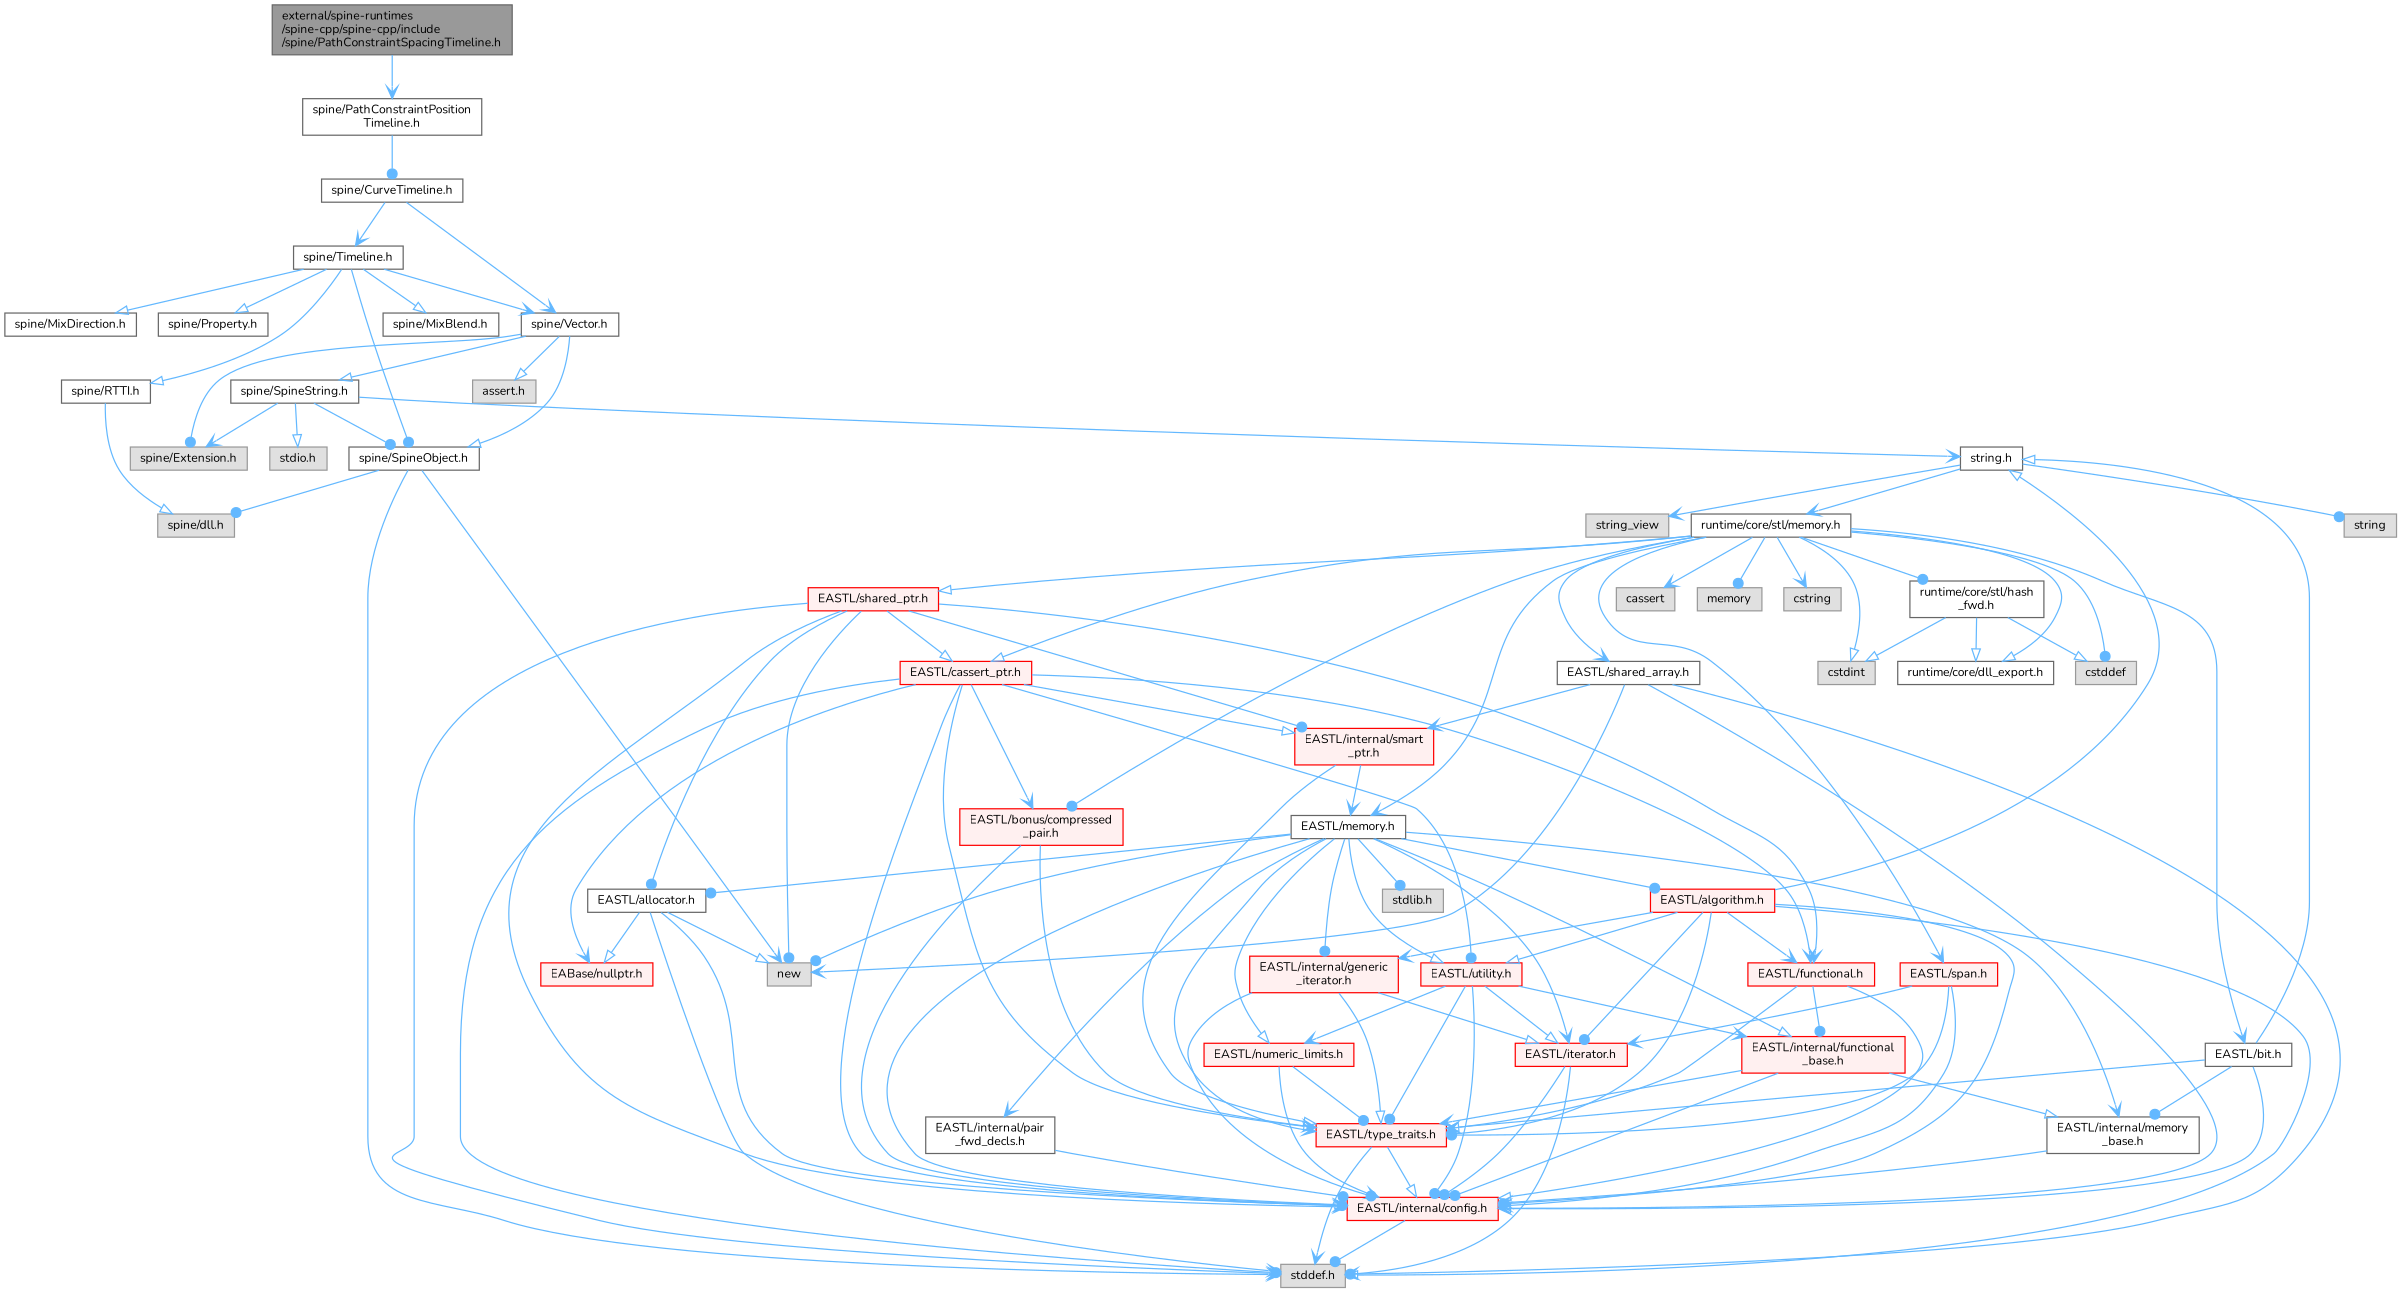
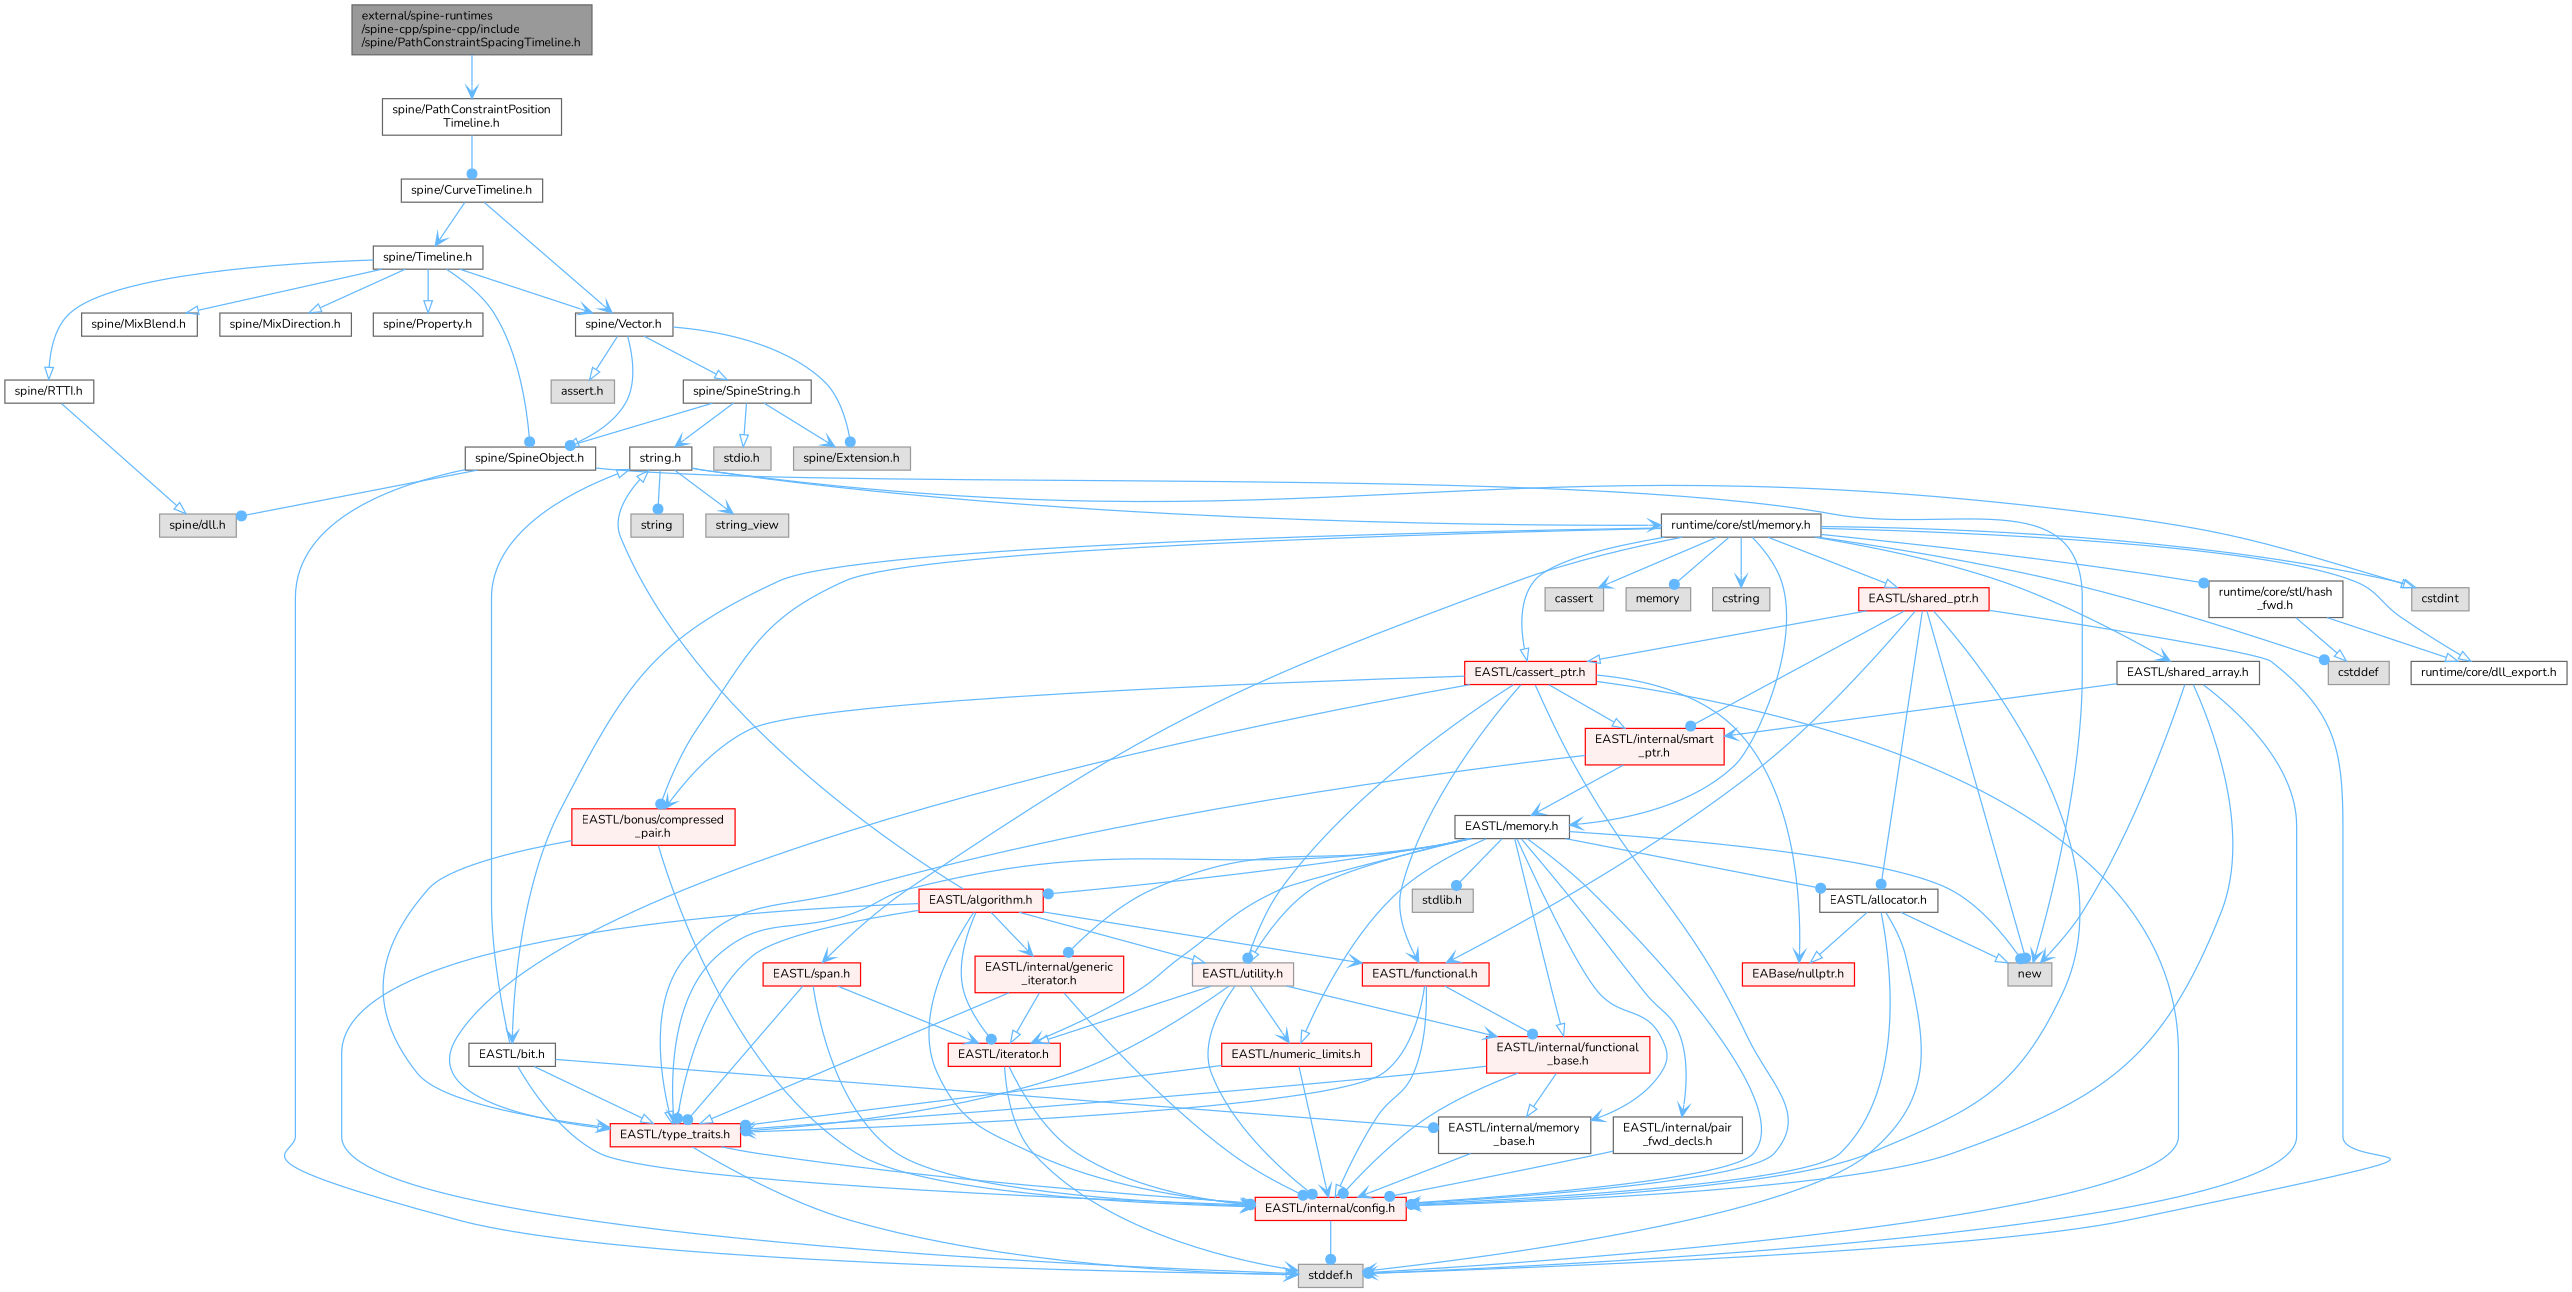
(1911, 636) -> (1637, 486)
(1471, 974) -> (1243, 974)
